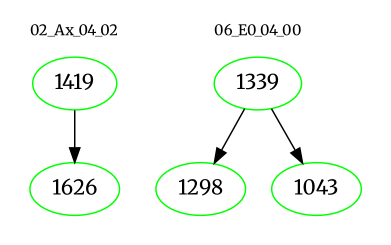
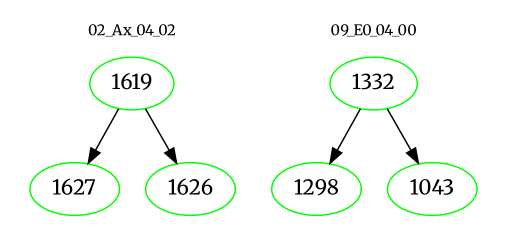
(259, 32) -> (374, 32)
(75, 84) -> (132, 84)
(258, 84) -> (374, 84)
none -> (75, 189)
